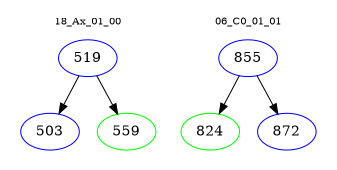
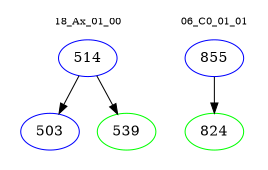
(88, 58) -> (88, 58)
(127, 132) -> (127, 132)
(287, 132) -> none
